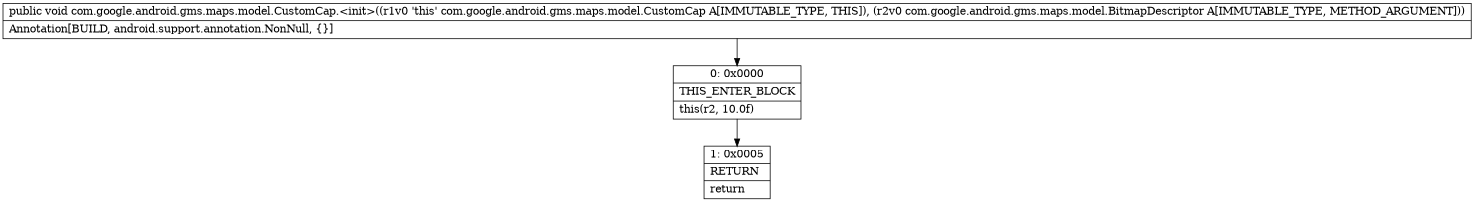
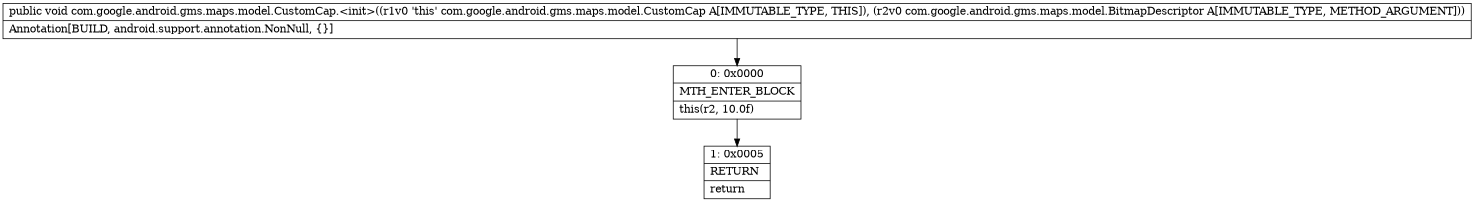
(737, 92) -> (737, 92)
